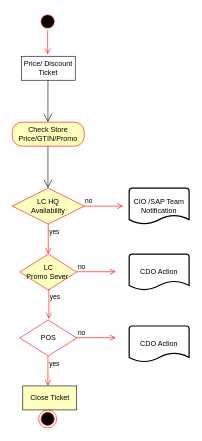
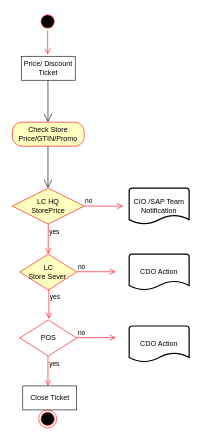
(48, 206) -> (48, 206)
(49, 272) -> (49, 272)
(50, 398) -> (50, 398)
